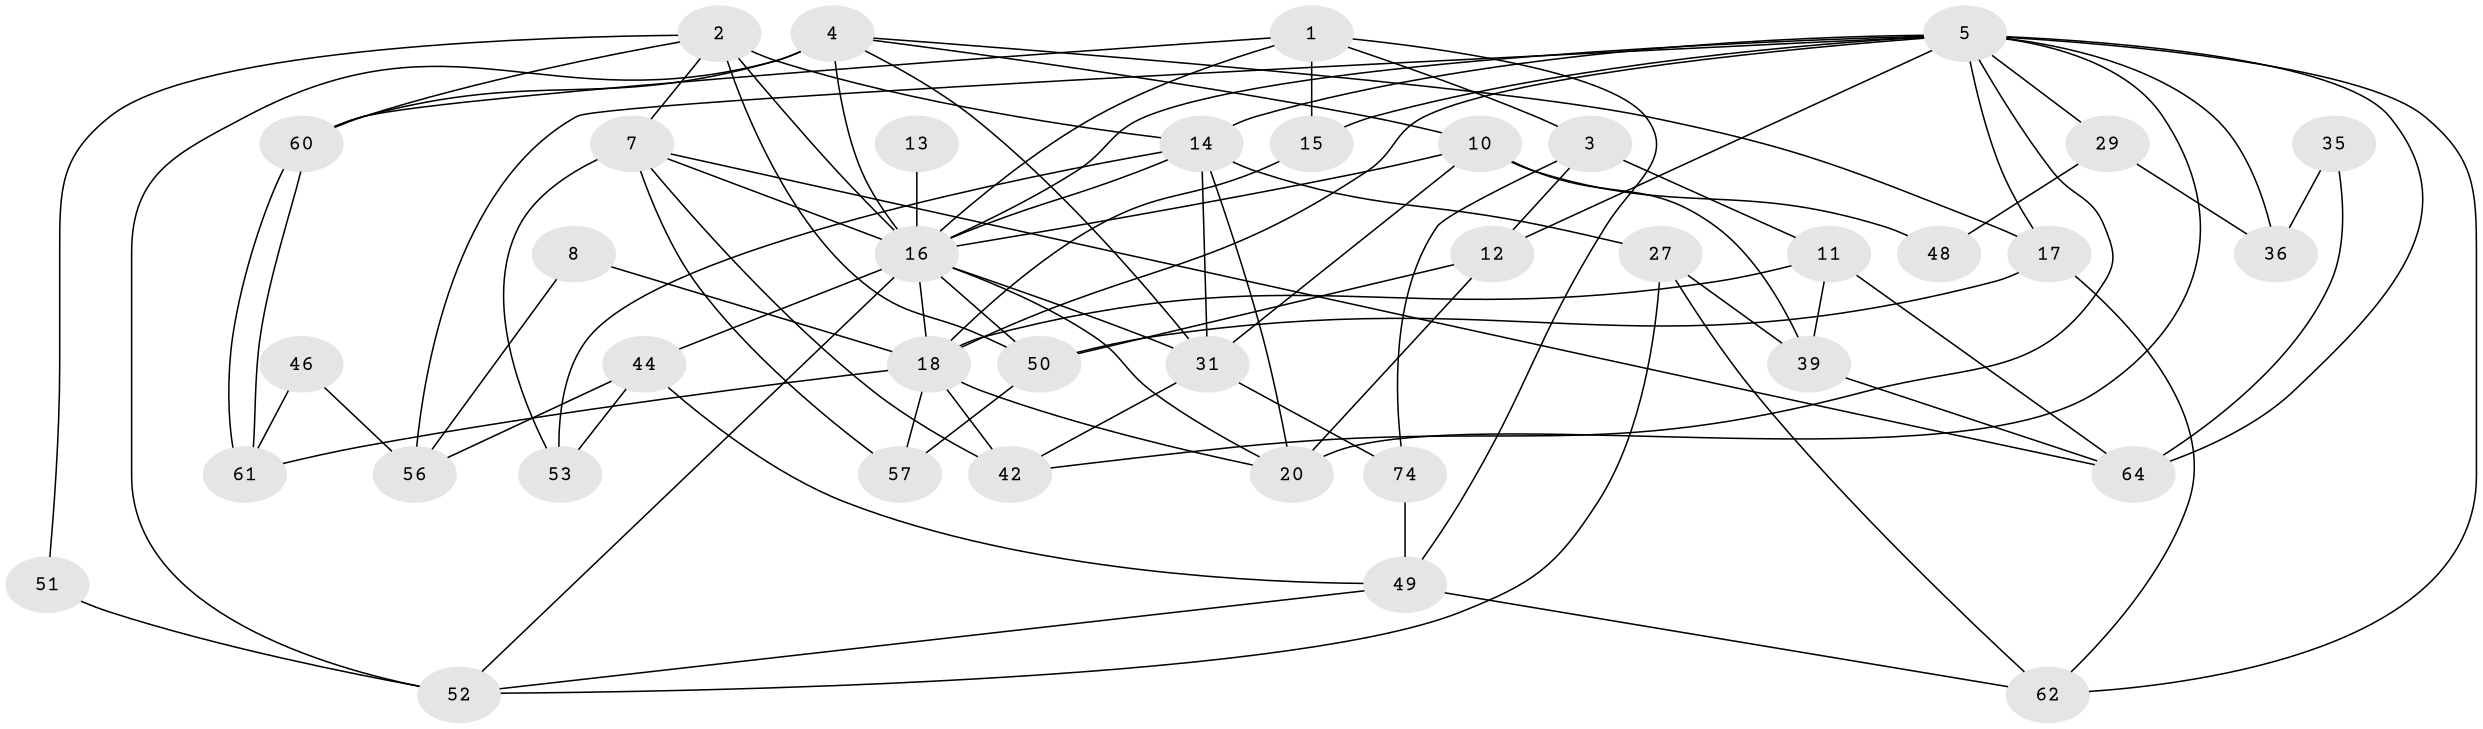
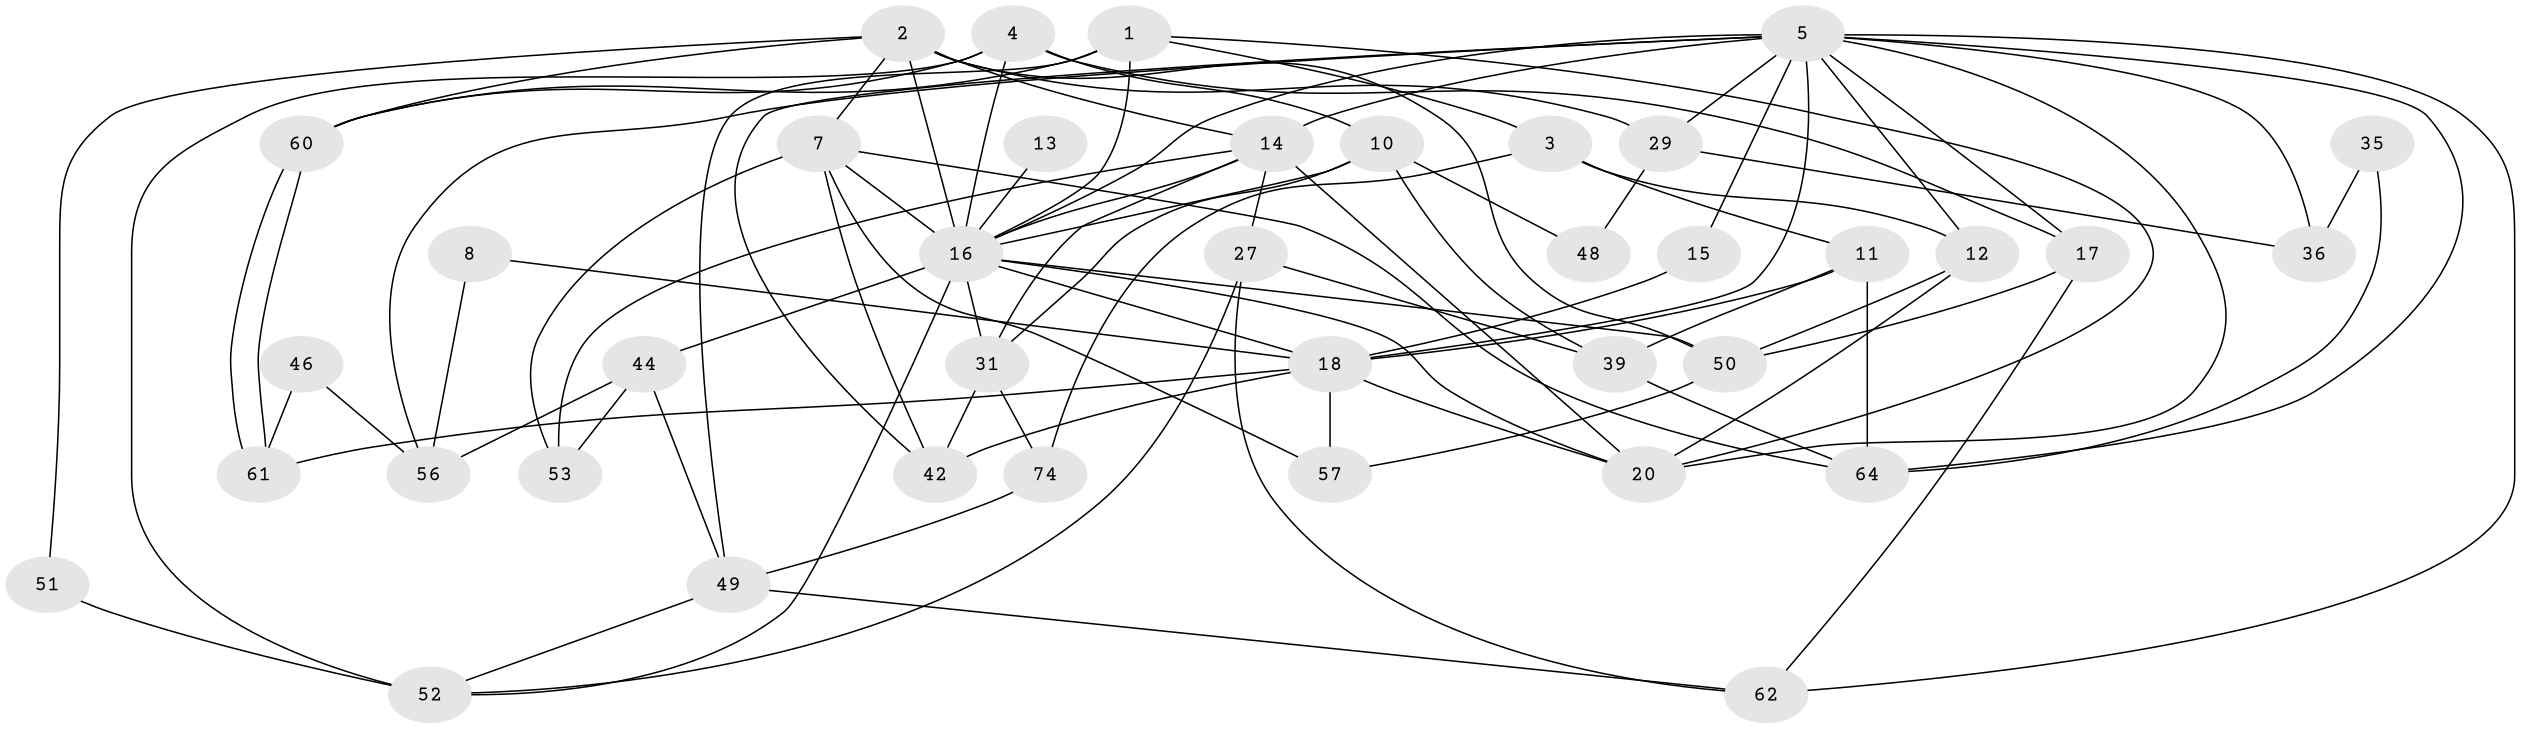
(1312, 89) -> (1905, 133)
none -> (1159, 91)
(1018, 155) -> none
